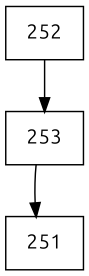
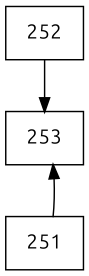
(35, 184) -> (54, 198)
